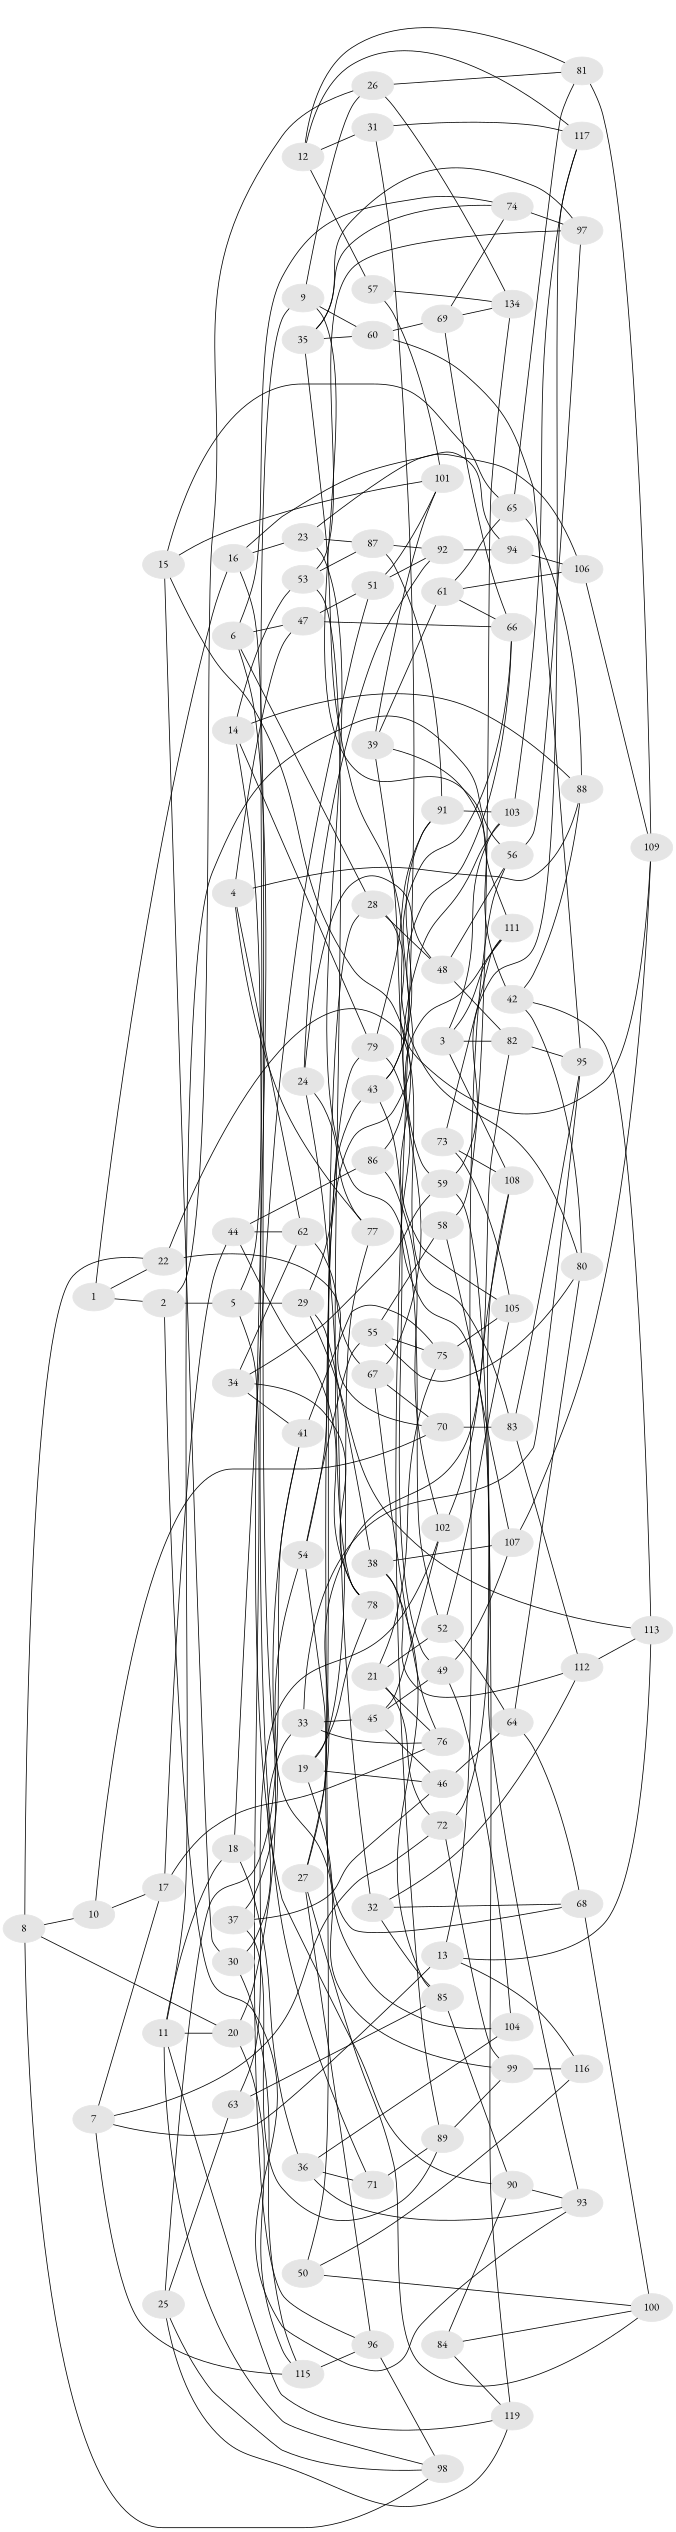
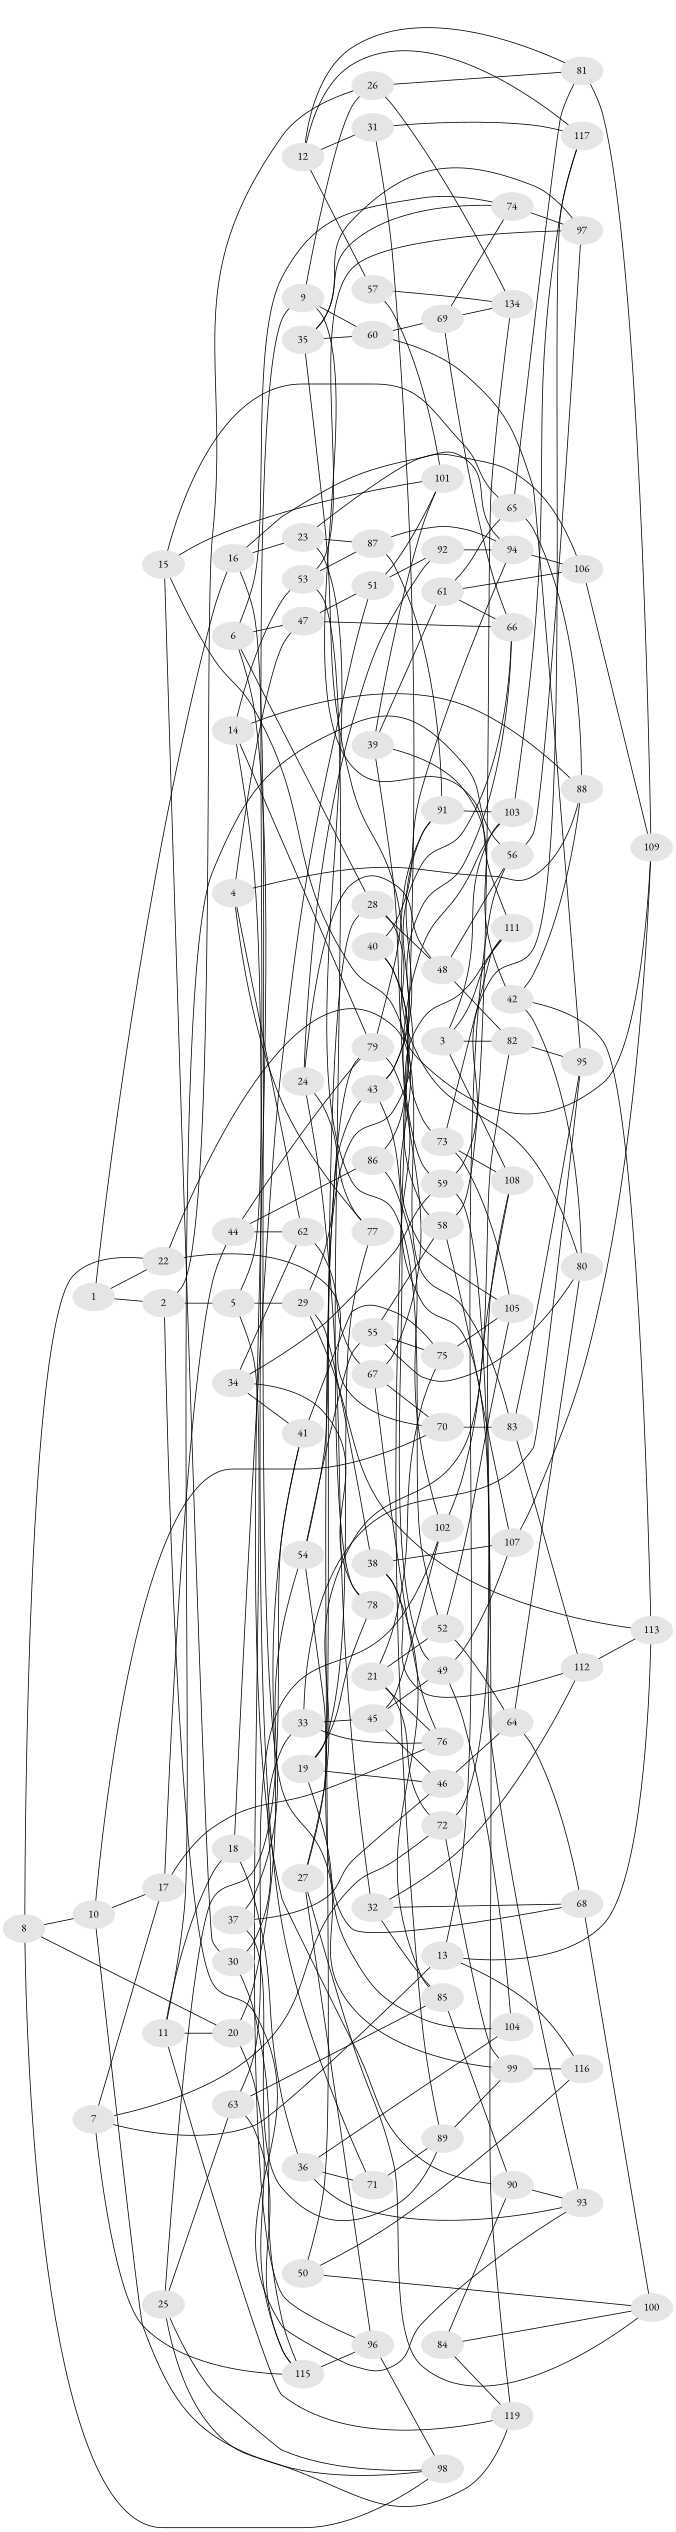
(401, 546) -> (444, 526)
none -> (373, 947)
(317, 1375) -> (296, 1141)
none -> (267, 2259)
(214, 2315) -> (139, 2301)
